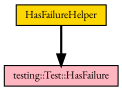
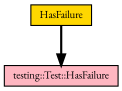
(61, 15) -> (61, 15)
